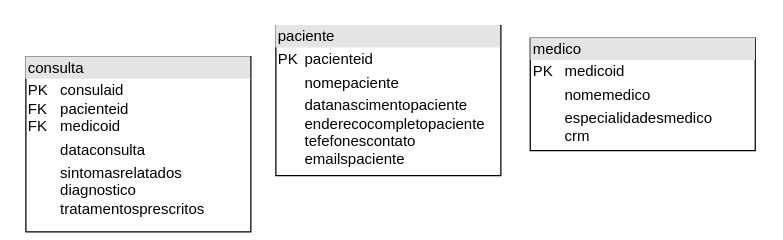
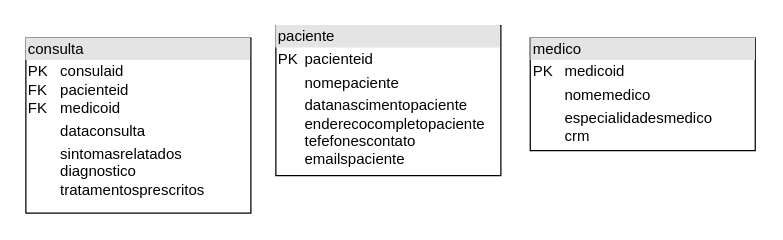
(138, 144) -> (138, 126)
